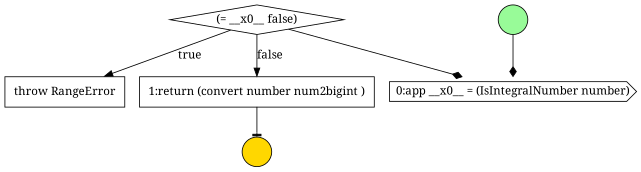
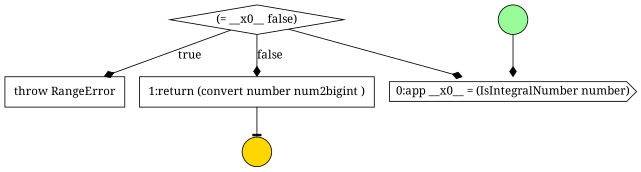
(257, 51) -> (257, 51)
(171, 52) -> (171, 52)
